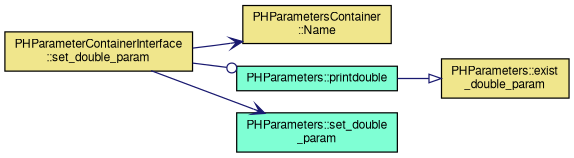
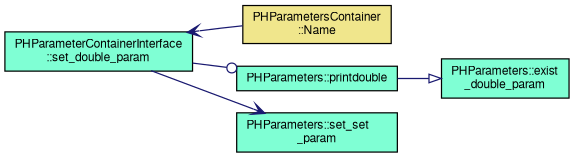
(212, 46) -> (221, 28)
(99, 52) -> (99, 52)
(505, 78) -> (505, 78)
(317, 132) -> (317, 132)
